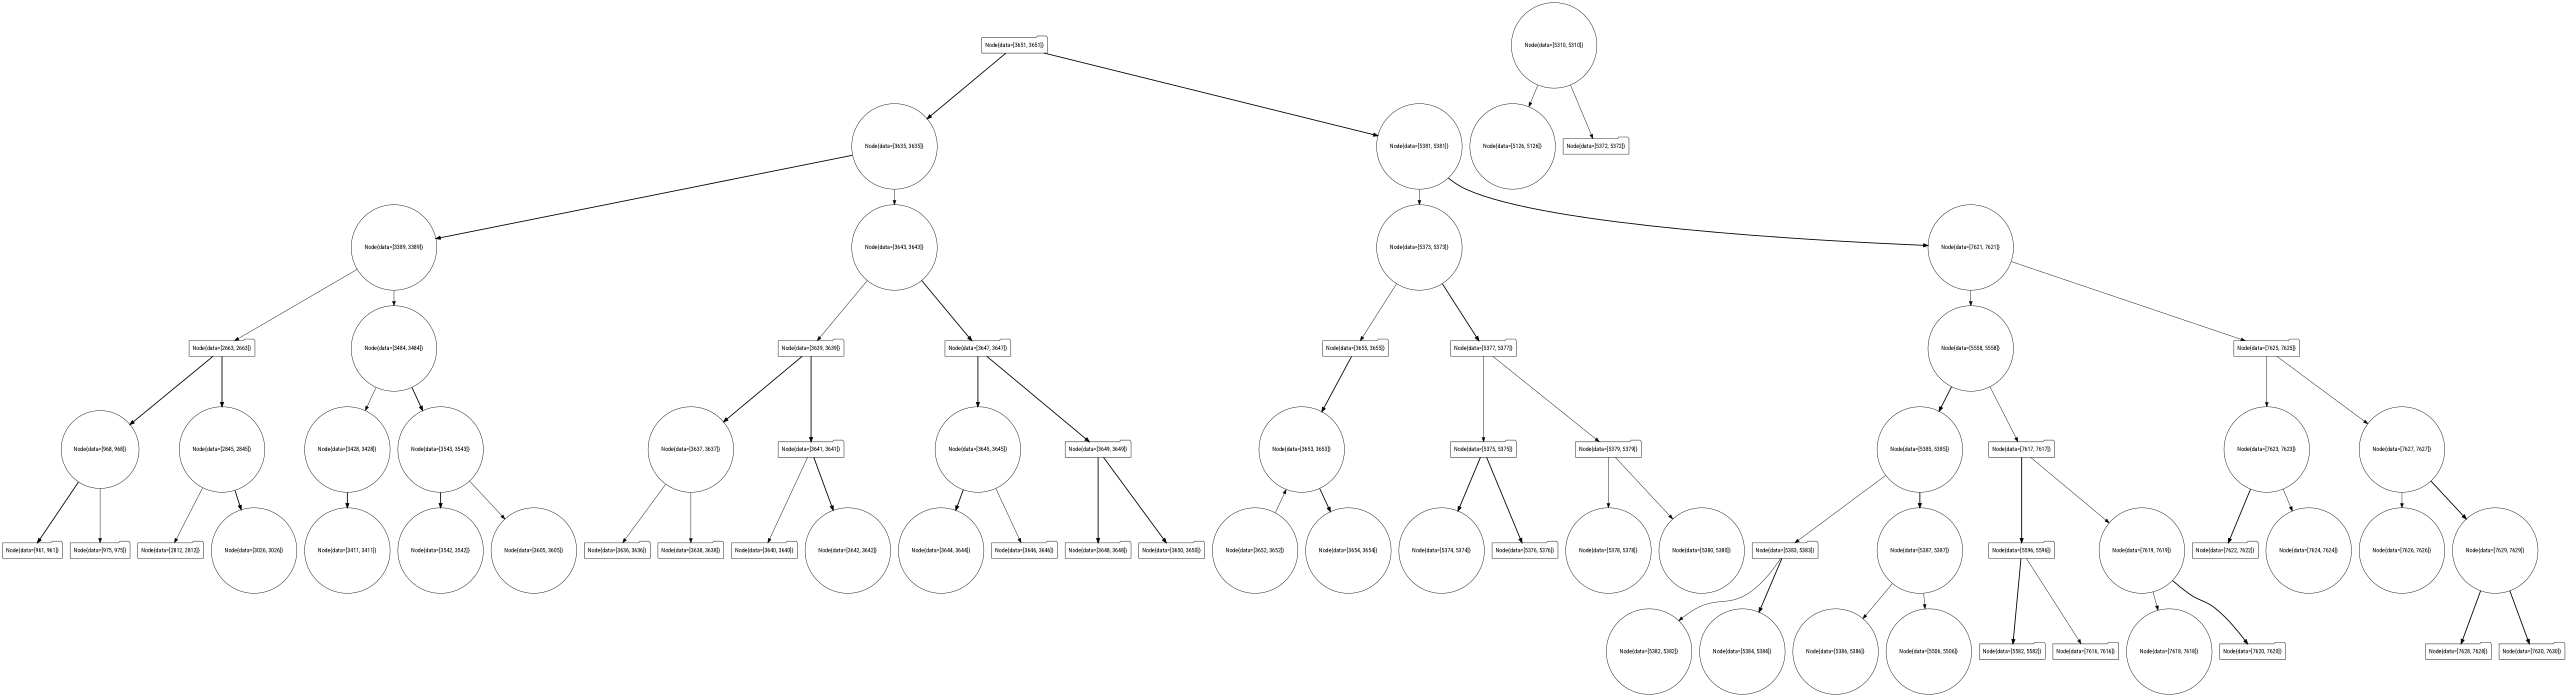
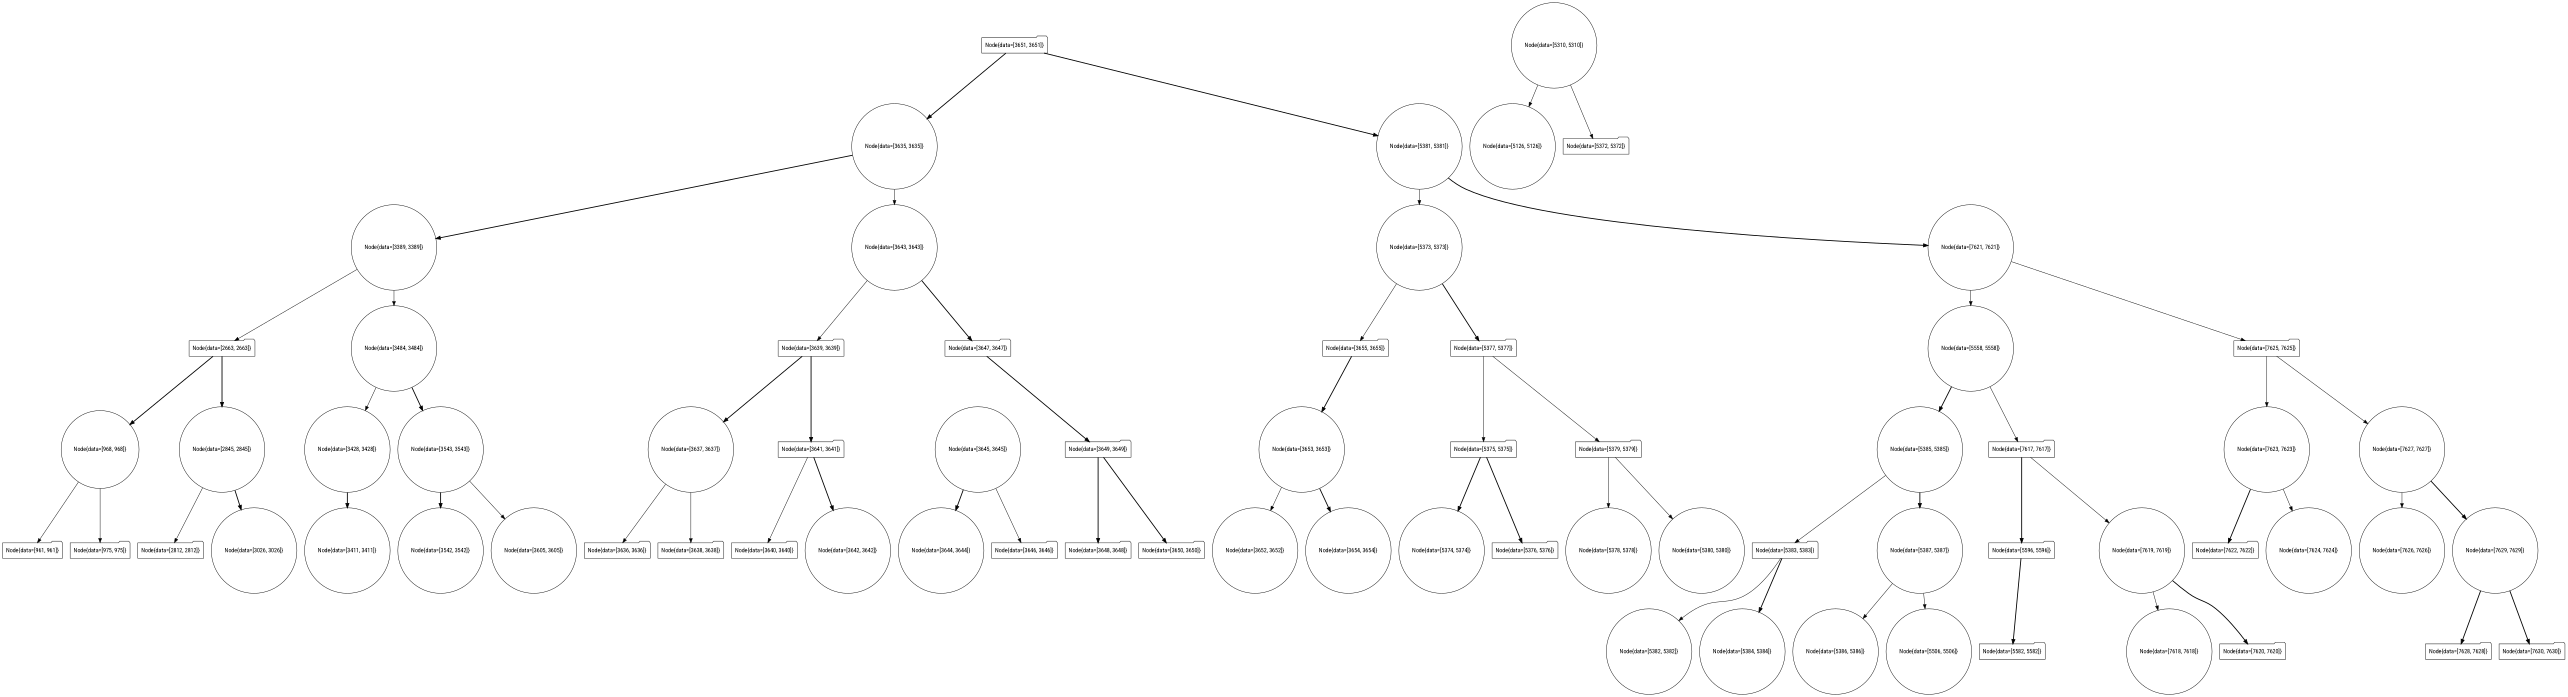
(978, 379) -> none
(1280, 503) -> (1277, 497)
(59, 511) -> (59, 511)
(2086, 652) -> none
